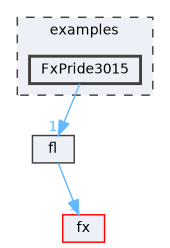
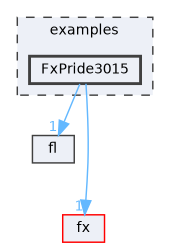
(66, 182) -> (88, 142)
